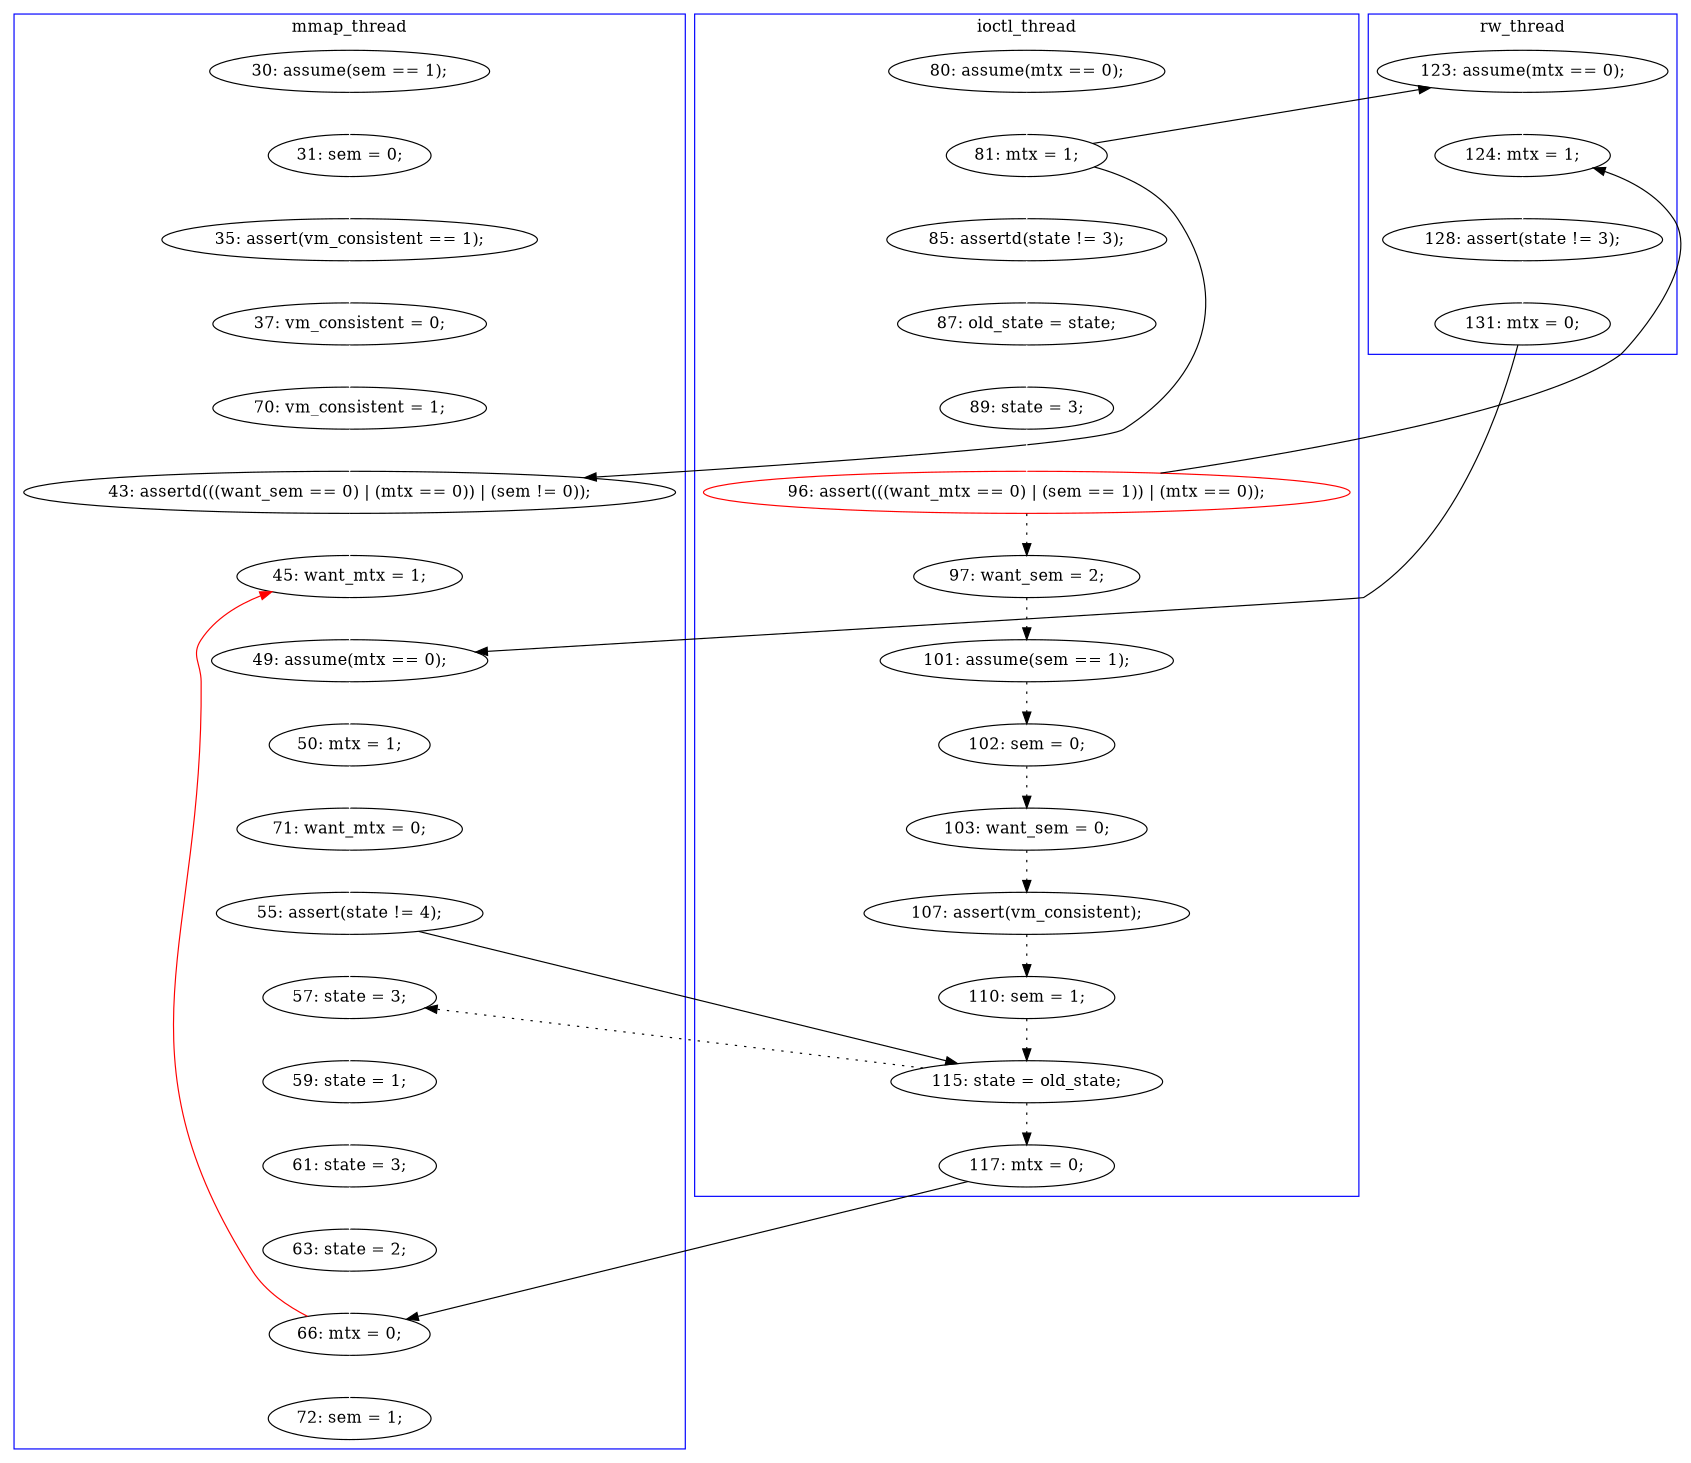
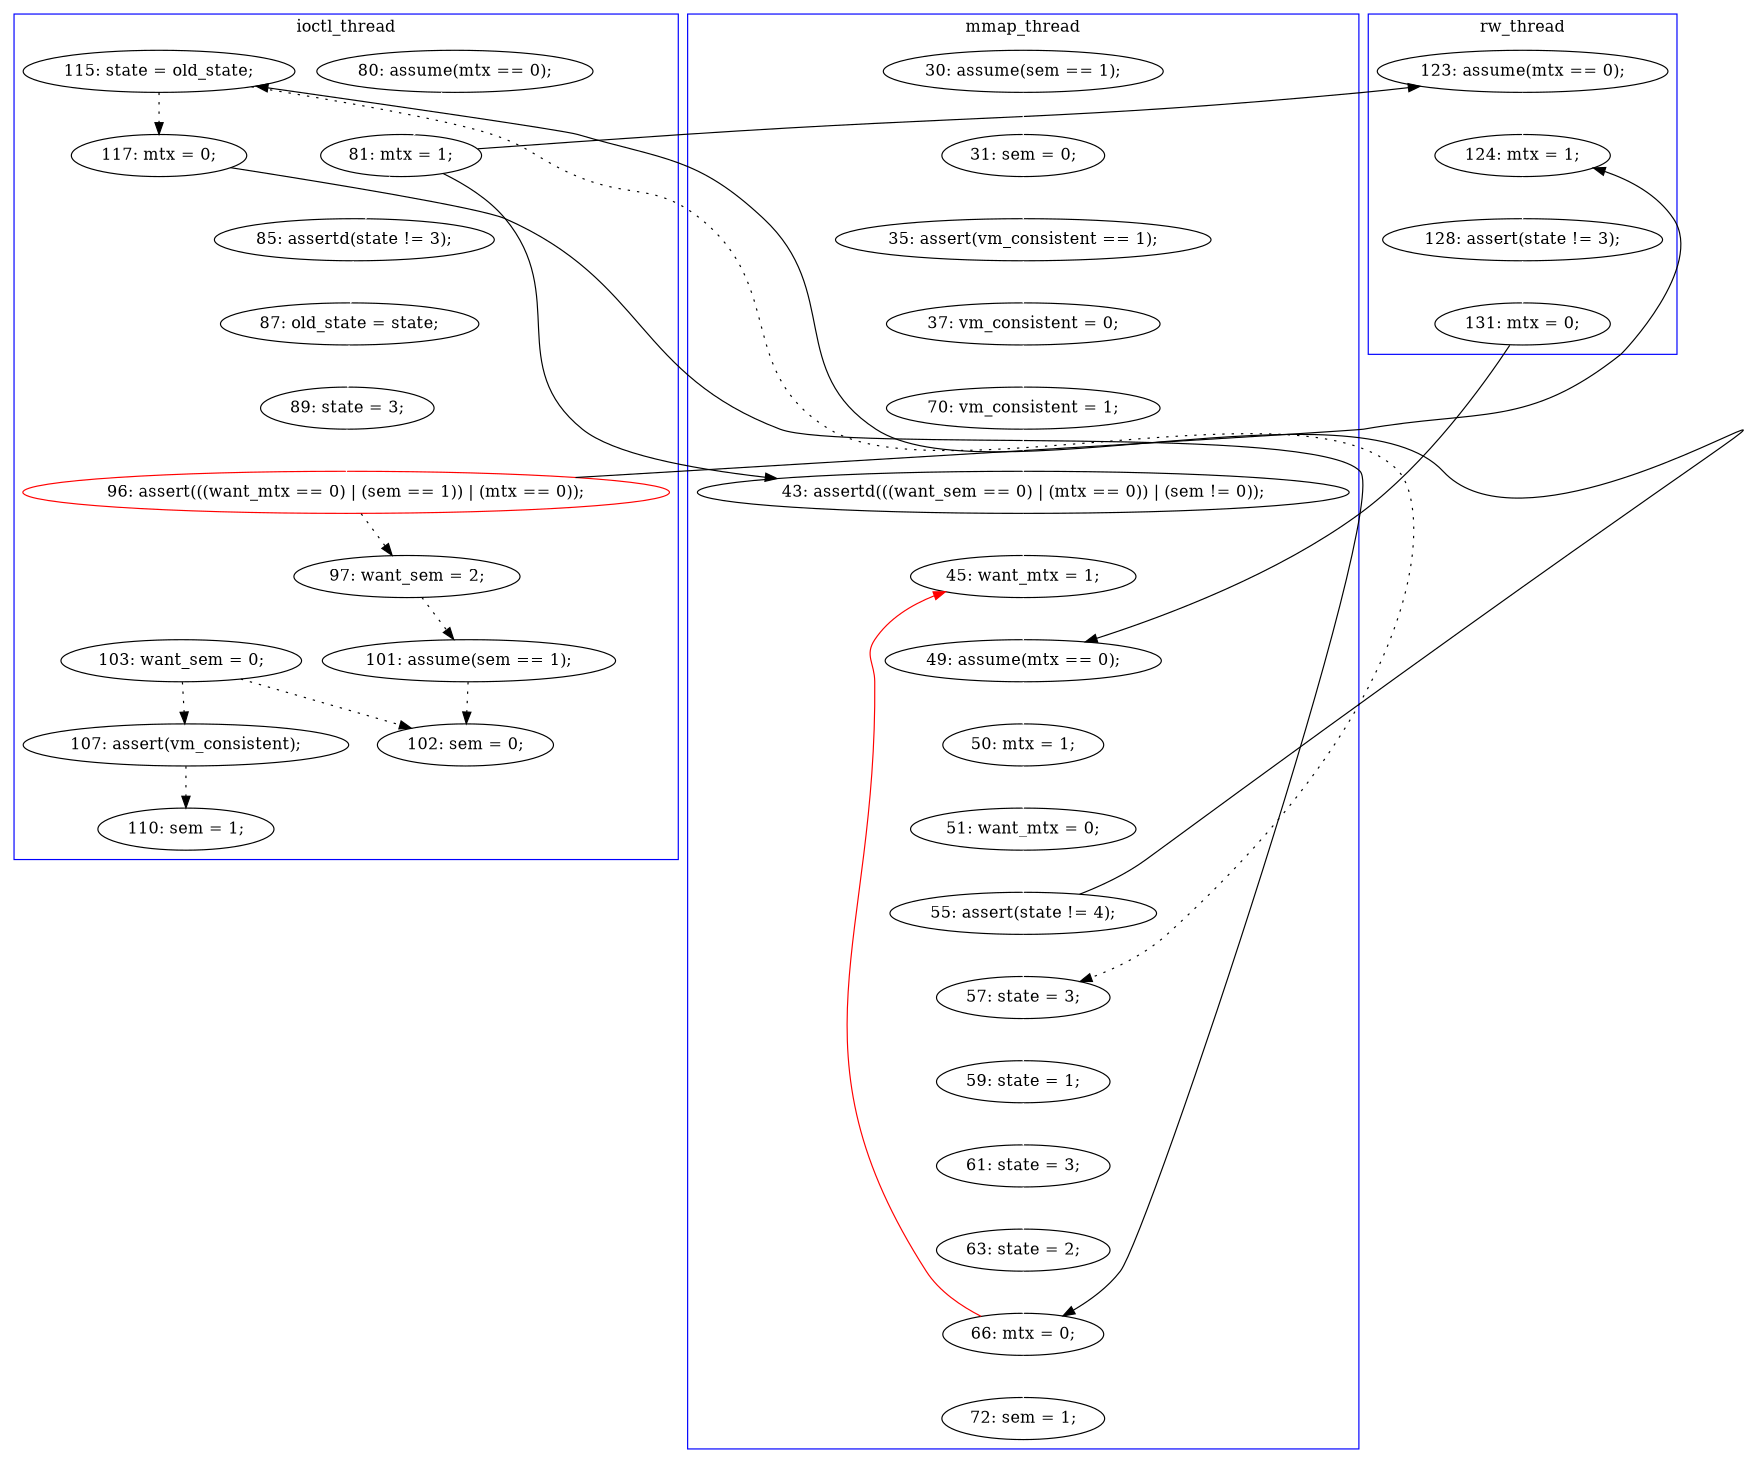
(1027, 781) -> (320, 702)
(350, 829) -> (1023, 829)
(1027, 1034) -> none
